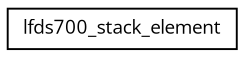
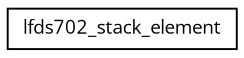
(122, 29) -> (122, 29)
